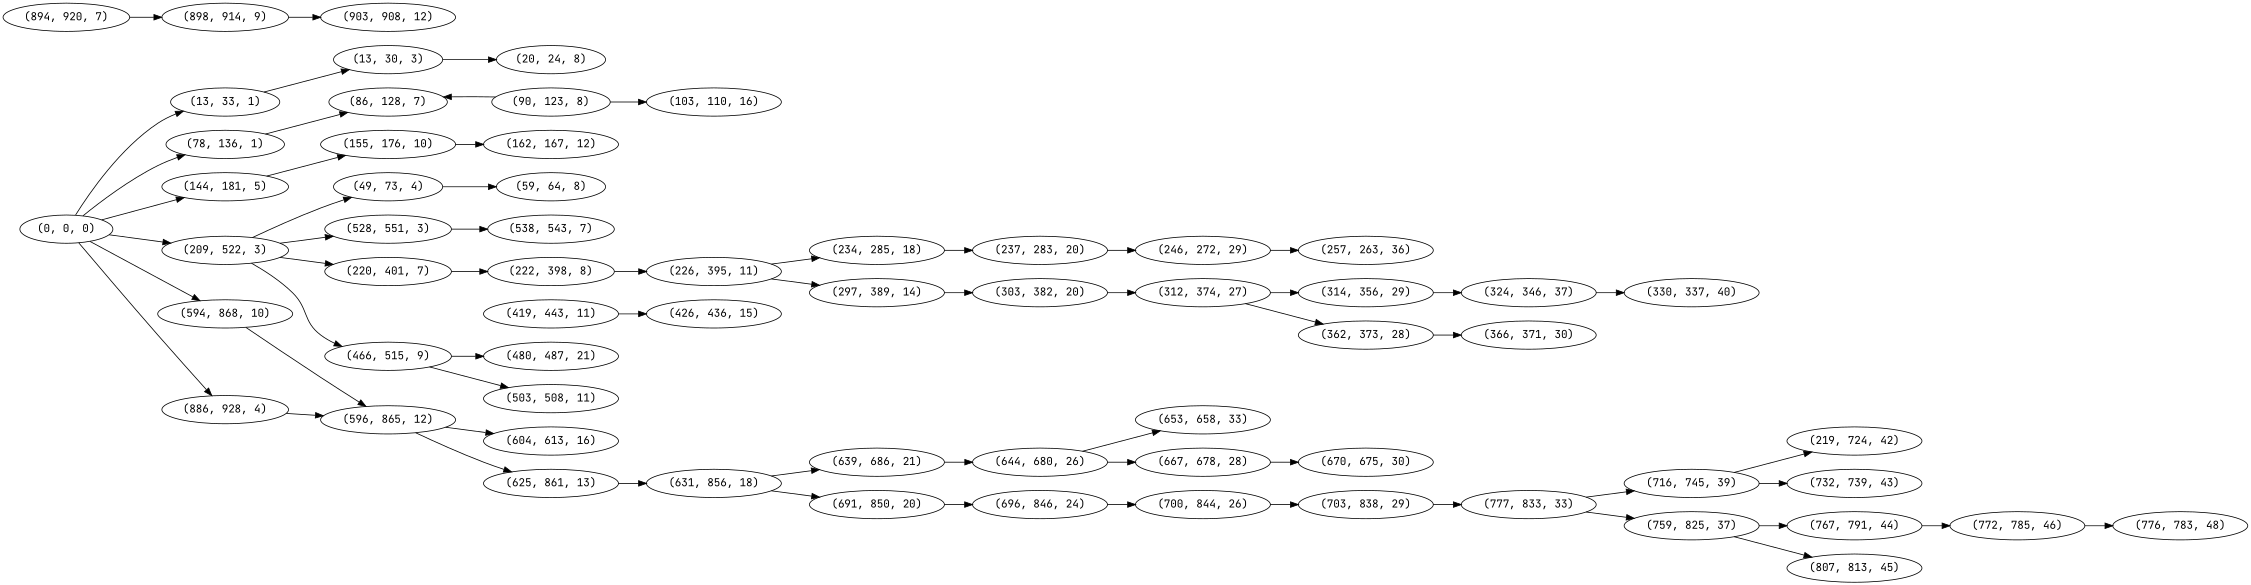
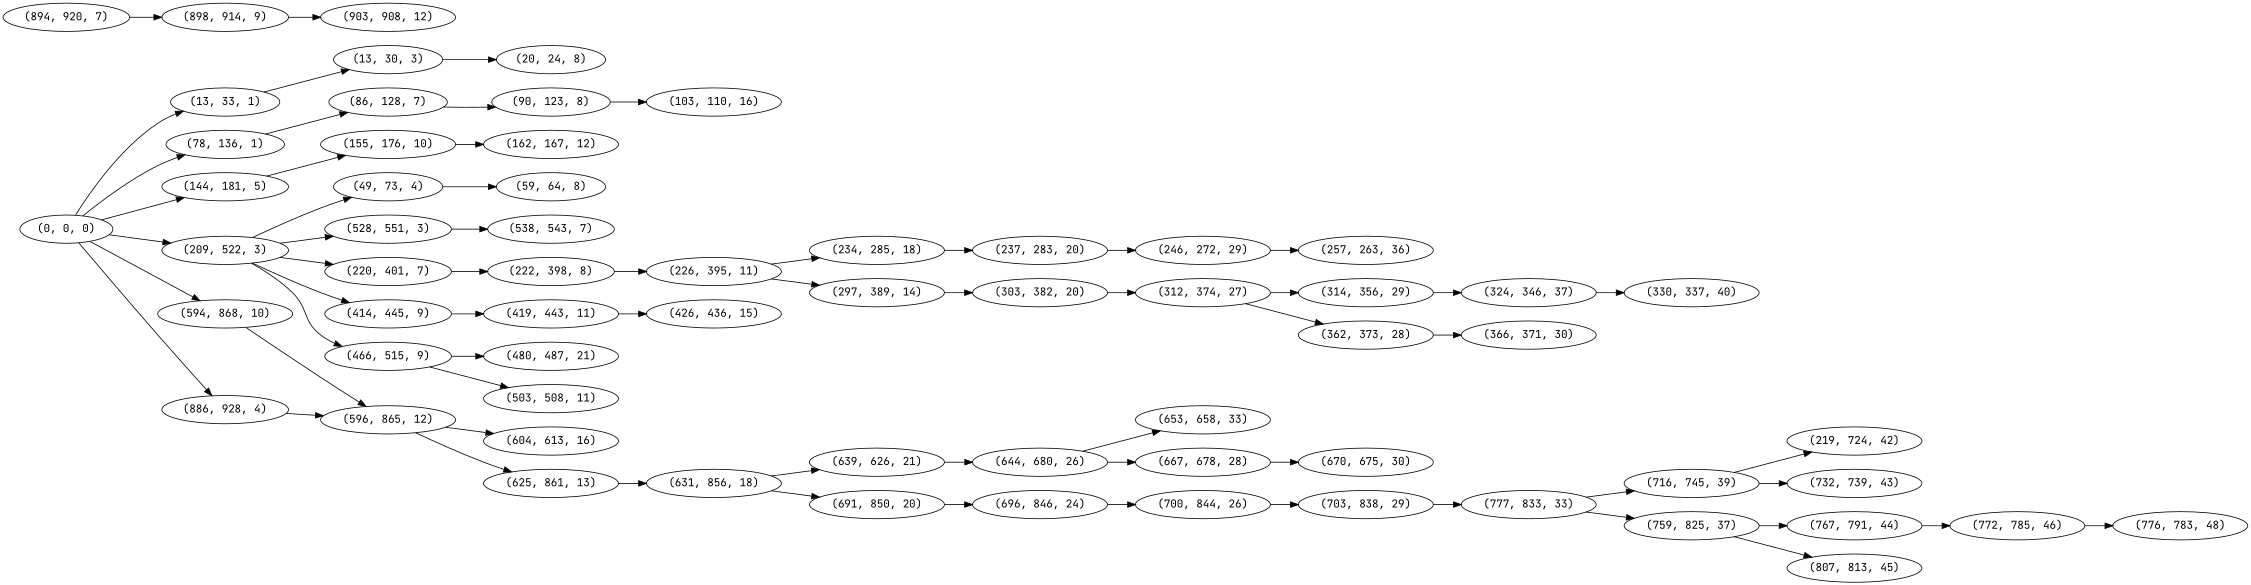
(474, 97) -> (466, 107)
none -> (388, 314)
(877, 462) -> (877, 462)
